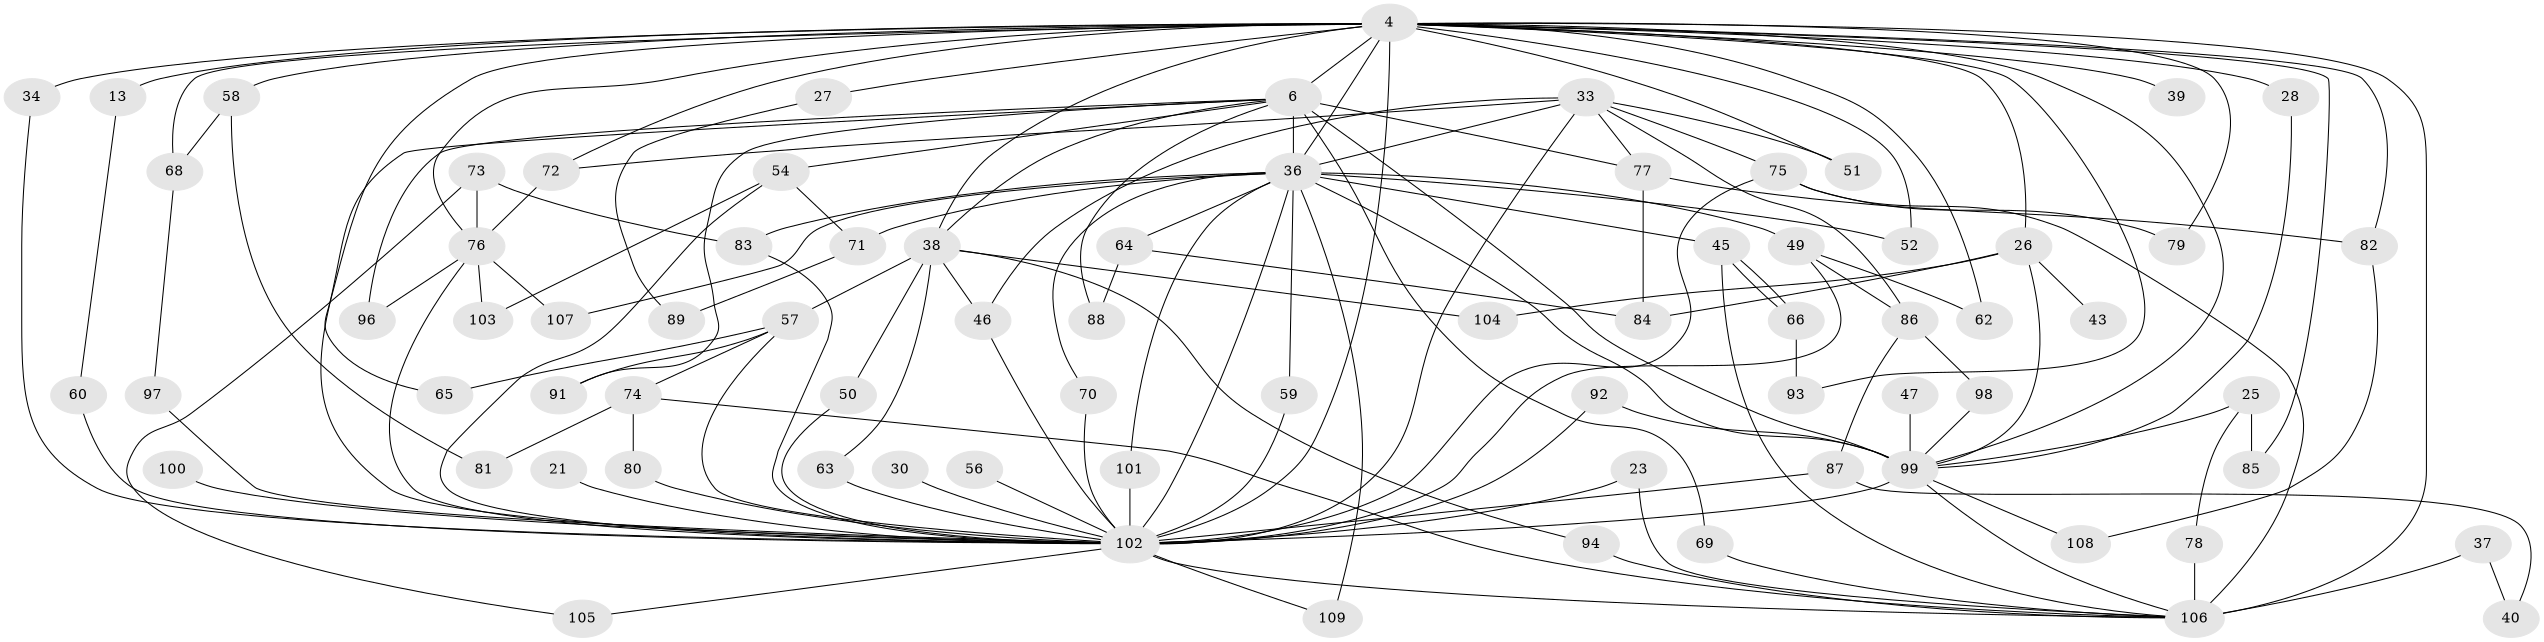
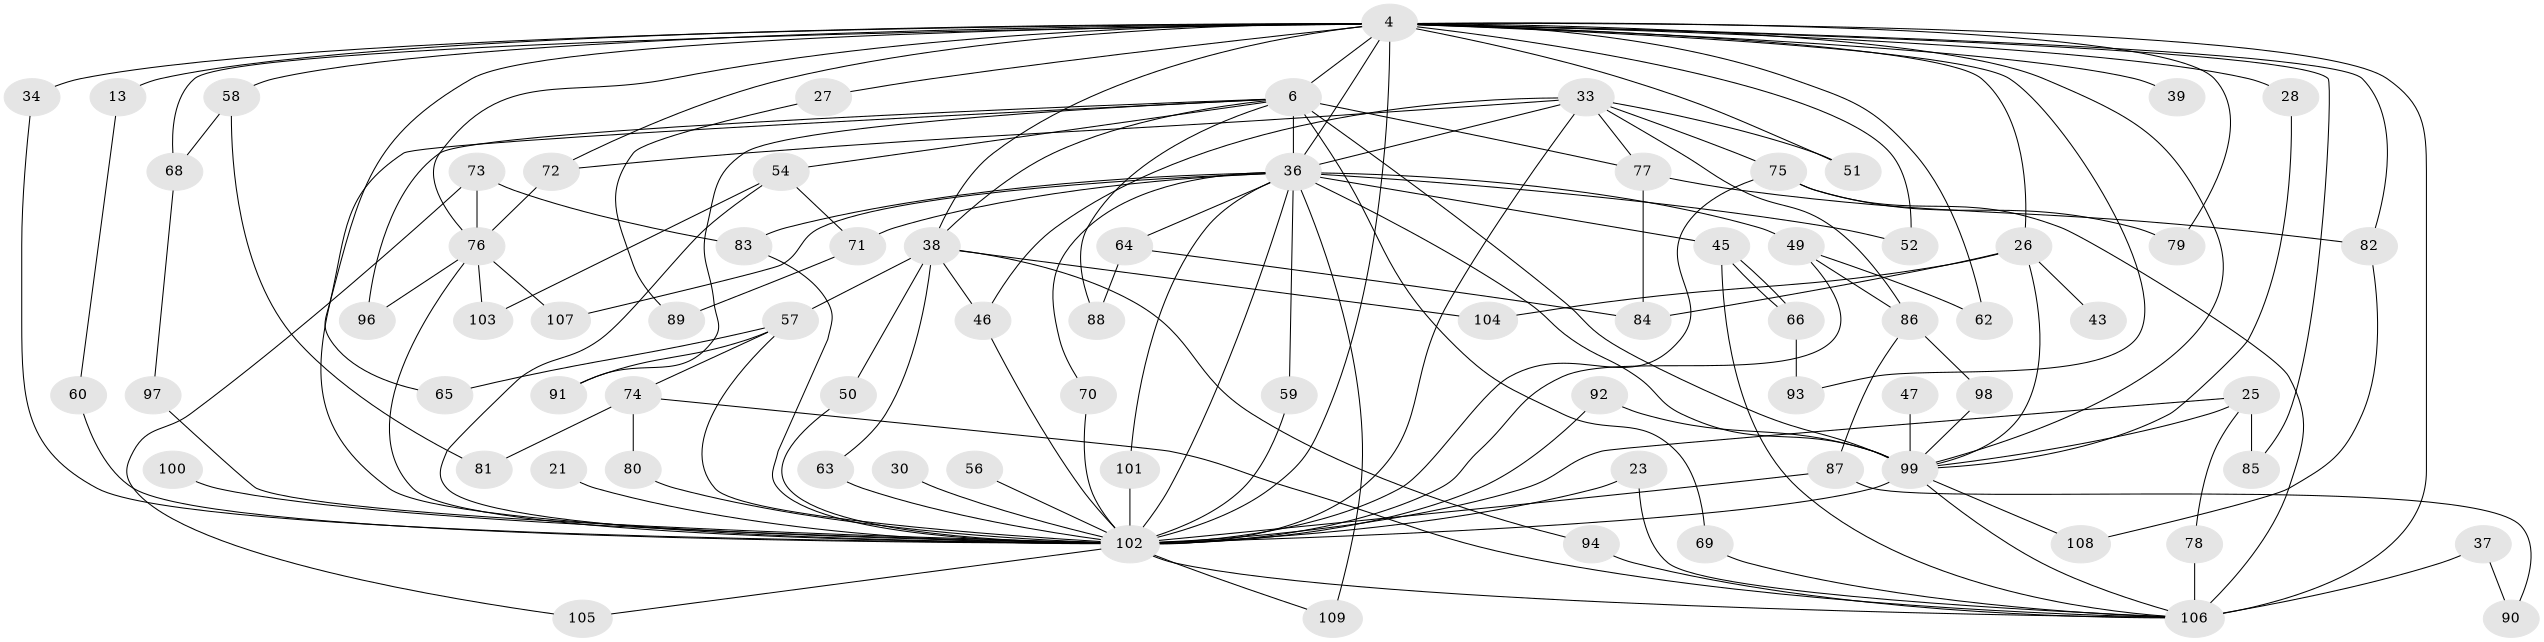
none -> (1686, 443)
(2511, 619) -> (2511, 619)
